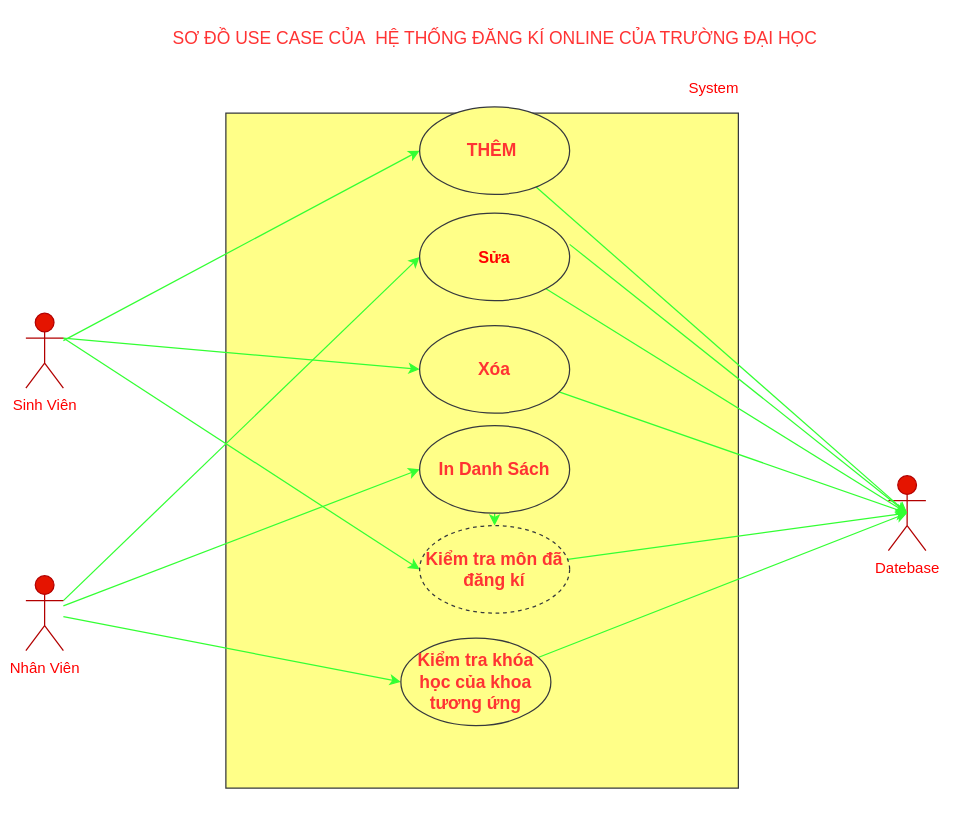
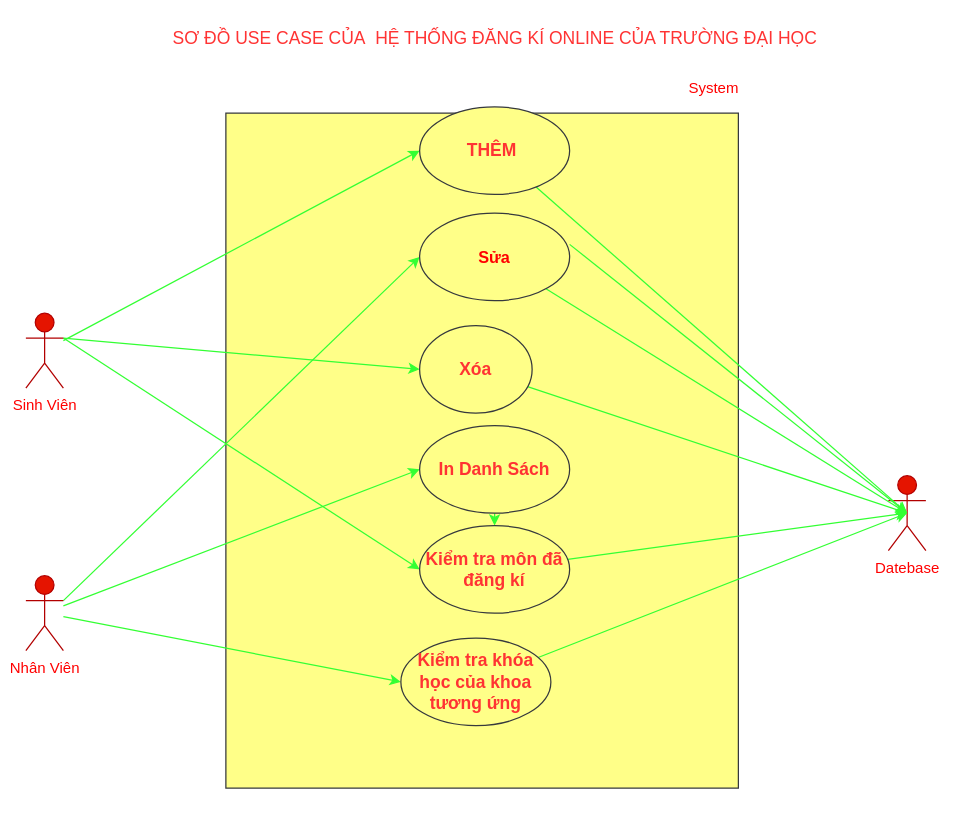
(494, 369) -> (476, 369)
(494, 569) -> (494, 569)
